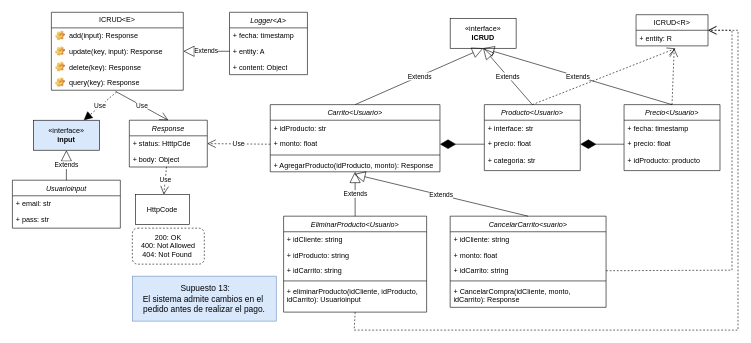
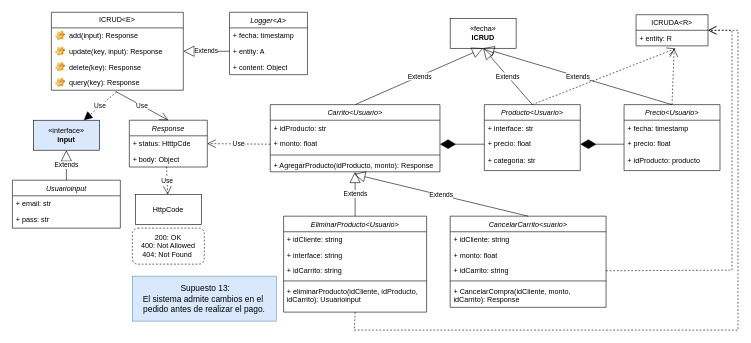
(672, 23) -> (672, 23)
(483, 33) -> (483, 33)
(162, 210) -> (168, 210)
(323, 256) -> (321, 256)
